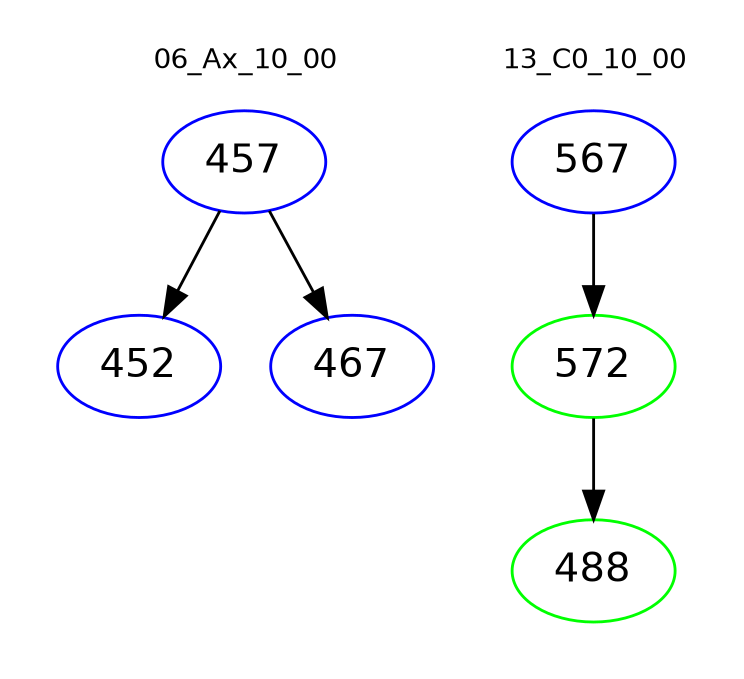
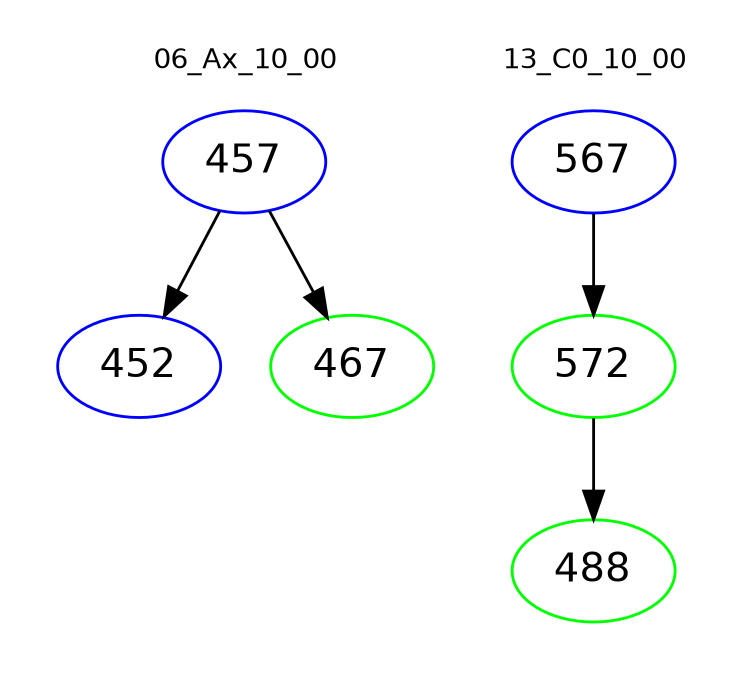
(352, 366) -> (352, 366)
